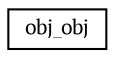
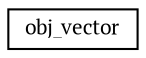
(57, 29) -> (73, 29)
